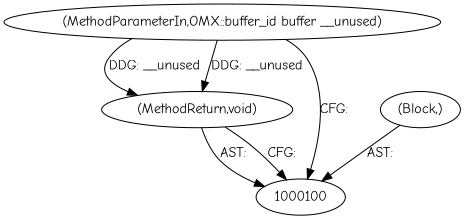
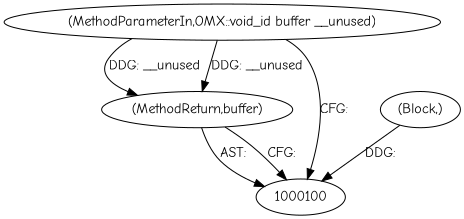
(222, 22) -> (222, 22)
(197, 110) -> (197, 110)
(383, 153) -> (383, 153)
